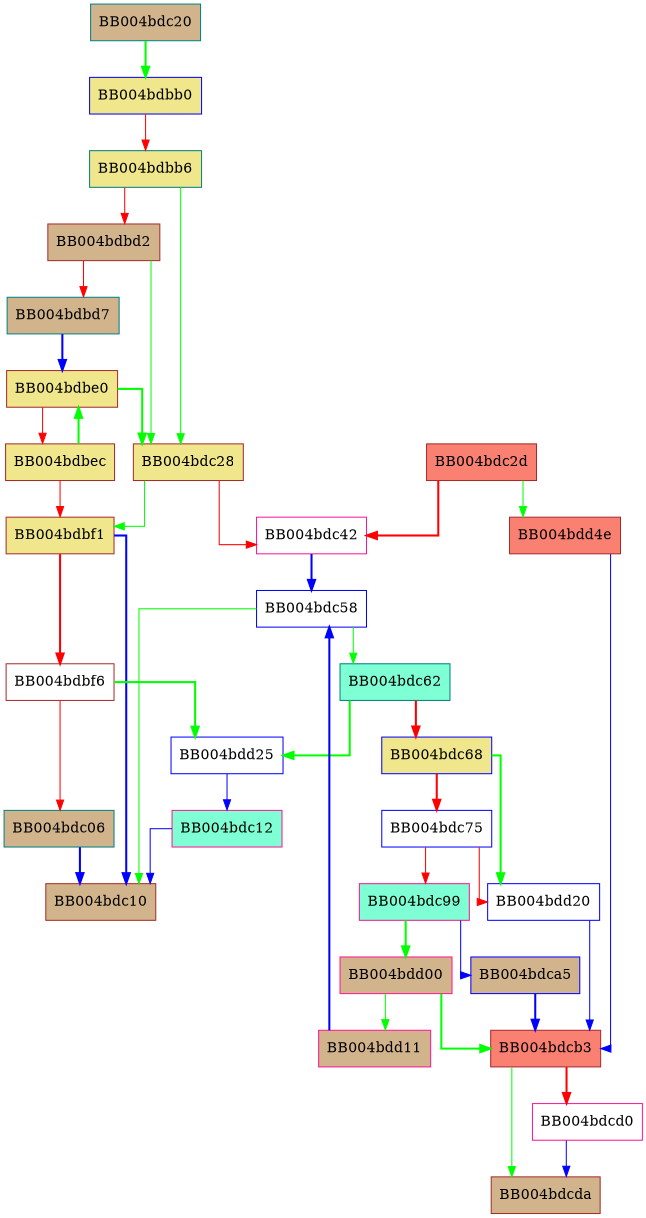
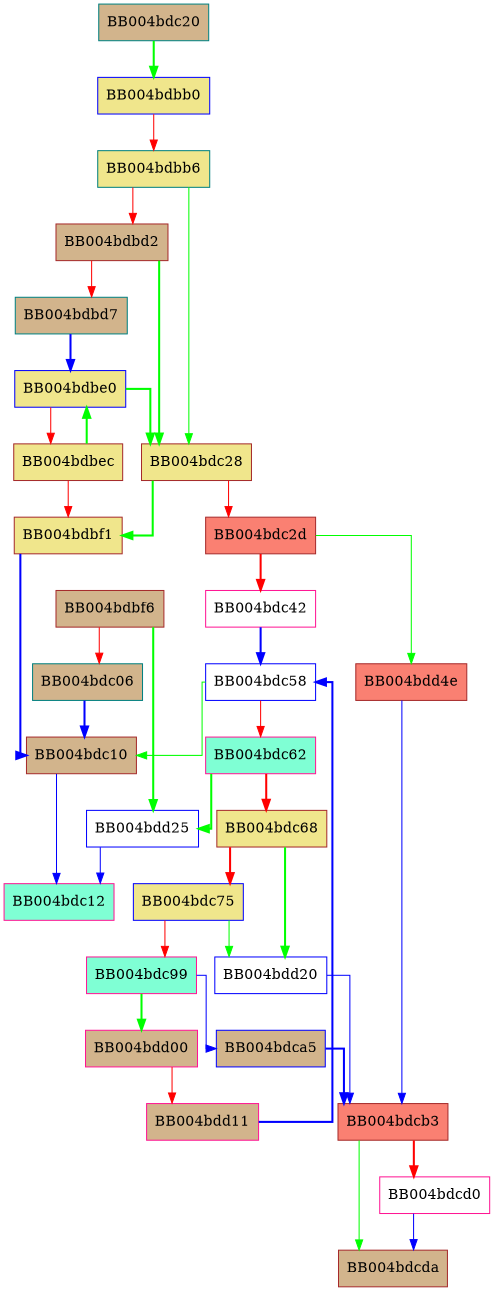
(151, 347) -> (159, 347)
(62, 389) -> (70, 389)
(145, 514) -> (153, 518)
(219, 526) -> (229, 494)
(60, 604) -> none
(353, 640) -> (261, 714)
(60, 682) -> (110, 609)
(395, 682) -> (261, 755)
(437, 755) -> (272, 829)
(437, 829) -> (188, 902)
(150, 840) -> (57, 824)
(479, 875) -> (229, 933)
(385, 1007) -> (172, 1080)
(441, 1041) -> none
